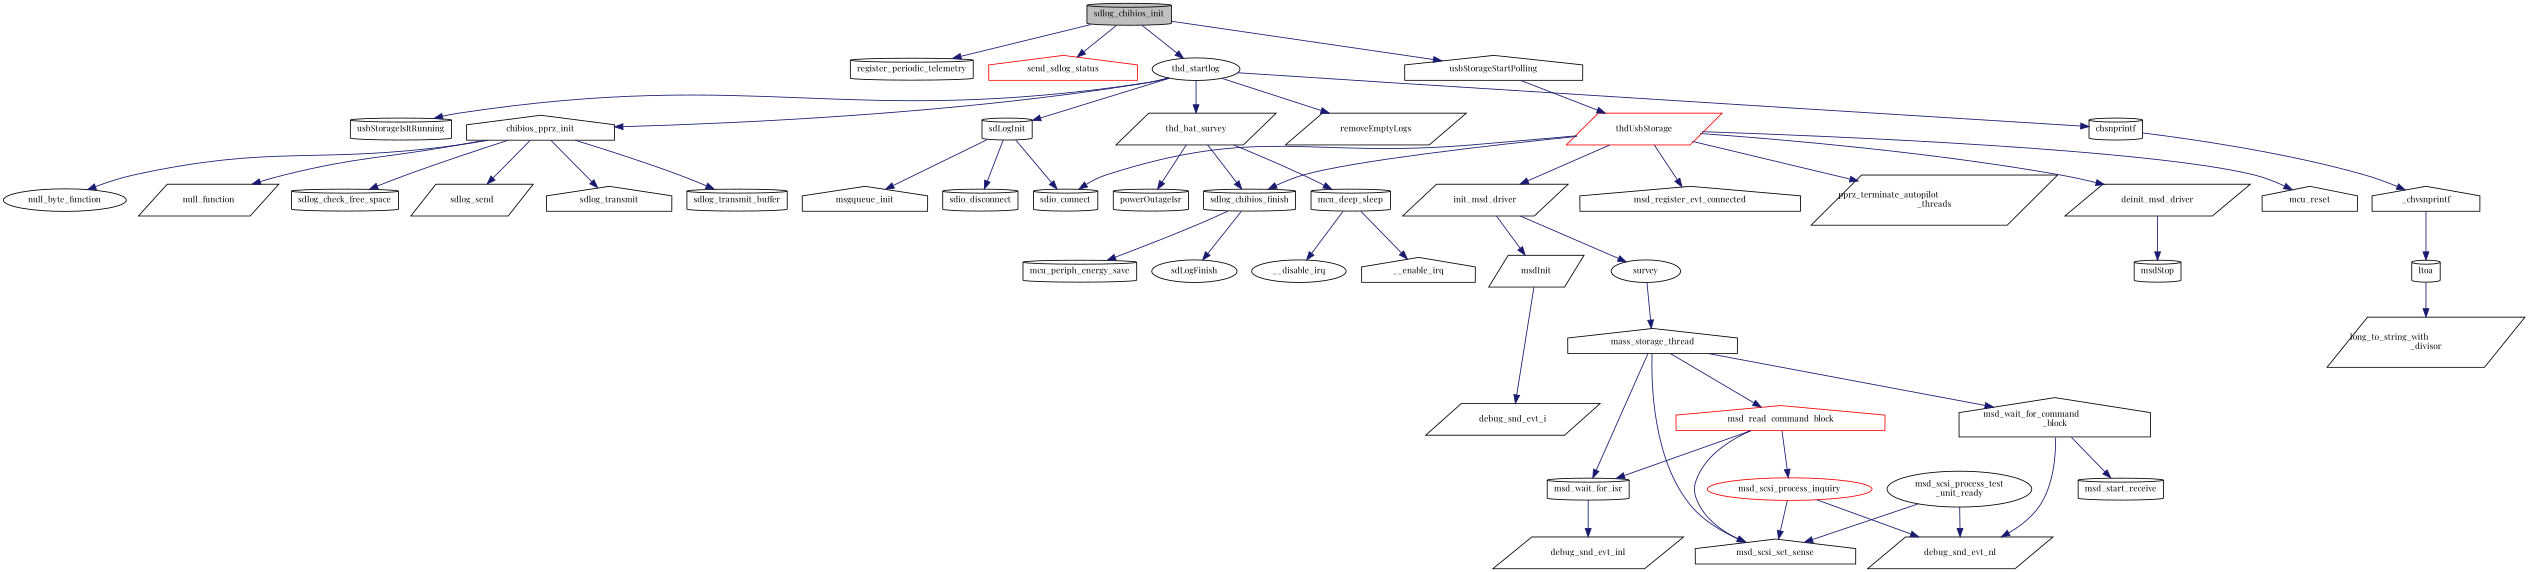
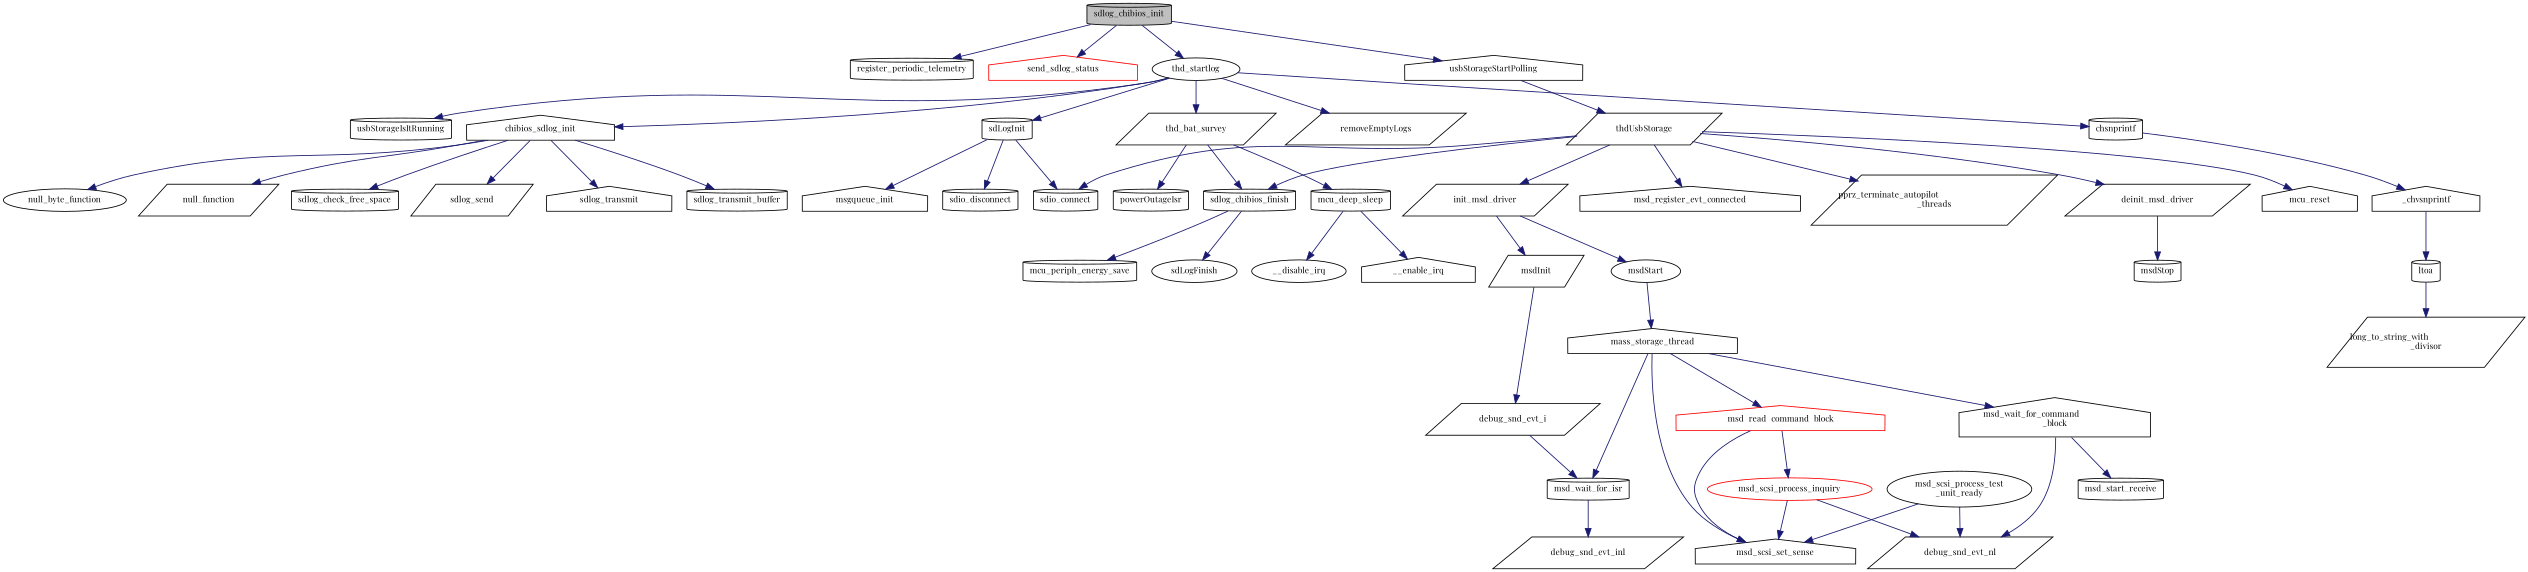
(541, 129) -> (541, 129)
(1644, 129) -> (1644, 129)
(1646, 271) -> (1646, 271)
(1688, 453) -> (1550, 454)
